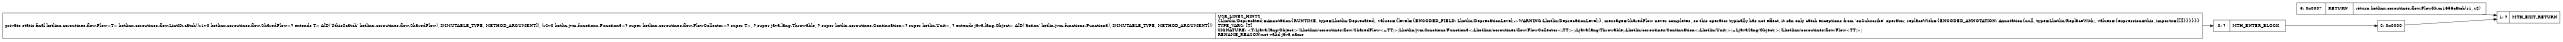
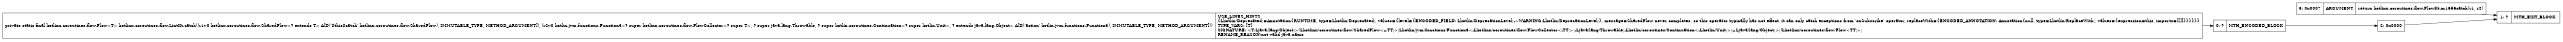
(2338, 9) -> (2340, 9)
(2535, 17) -> (2535, 17)
(2256, 26) -> (2256, 26)
